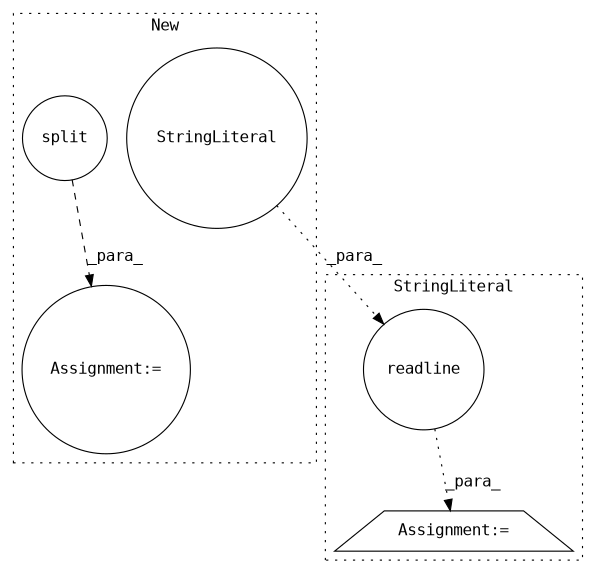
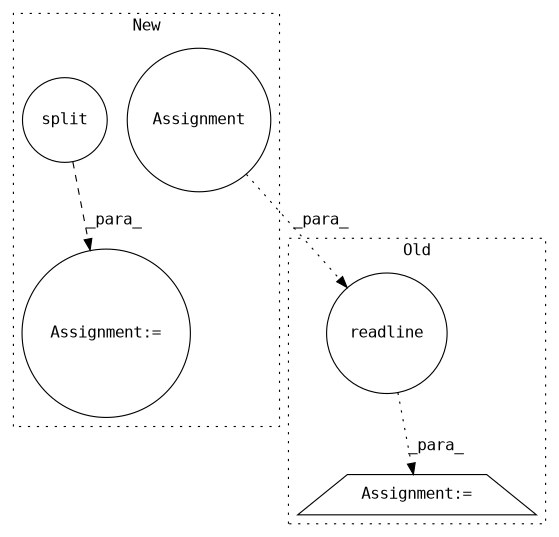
(217, 138) -> (199, 120)
(454, 287) -> (417, 251)
